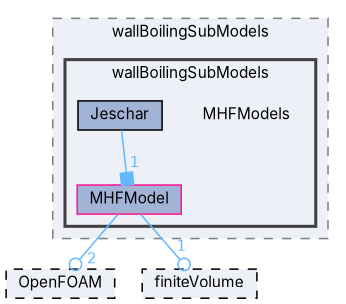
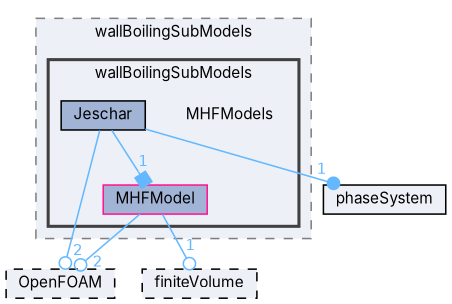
none -> (83, 194)
none -> (385, 200)
